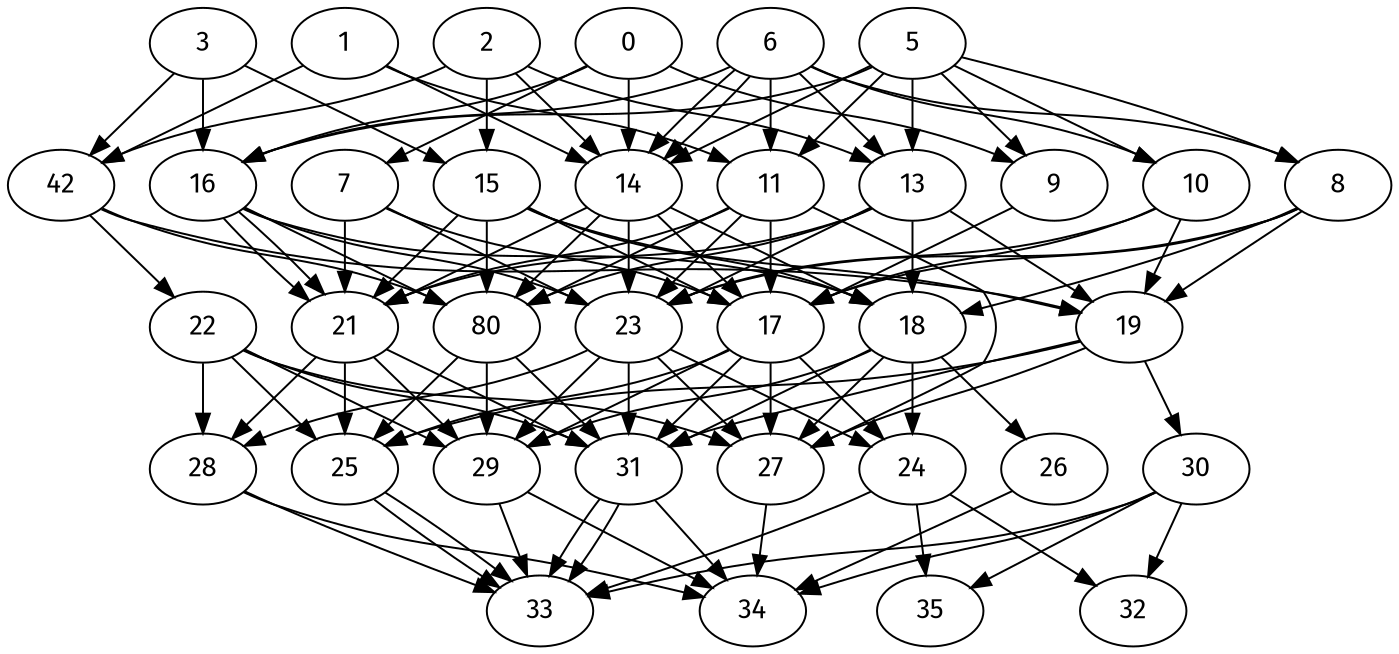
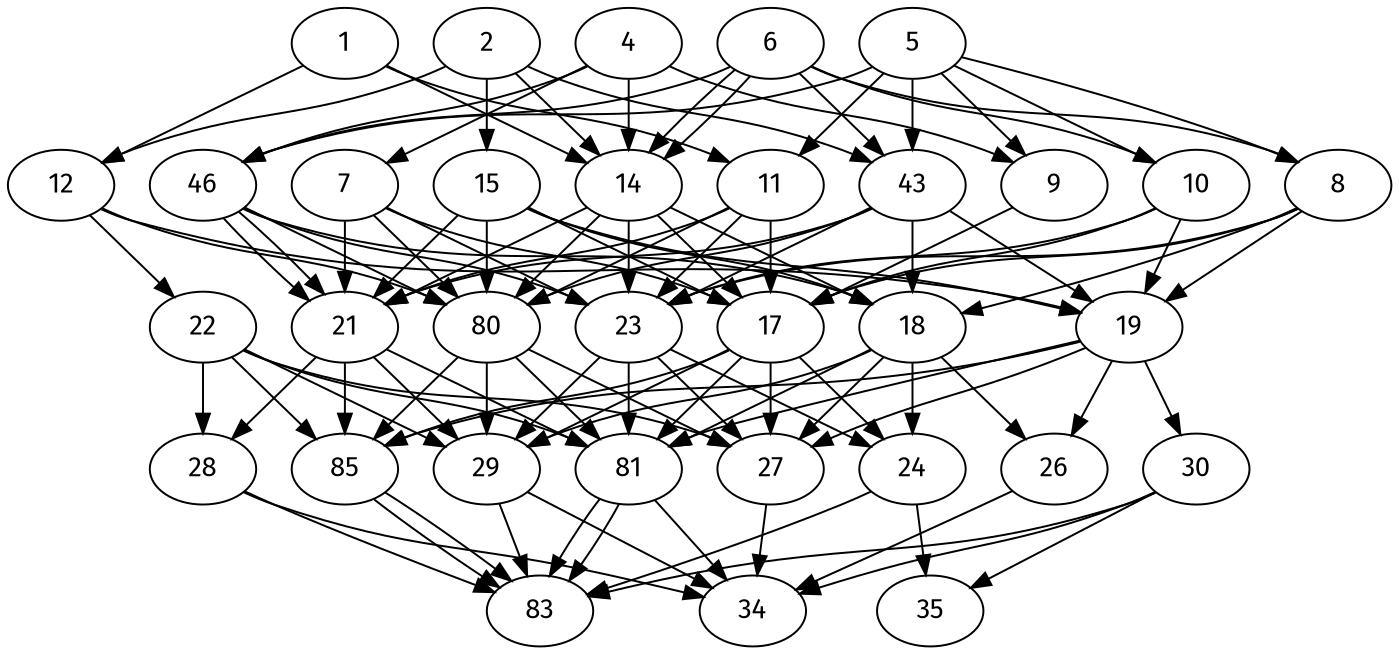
(203, 43) -> none
(629, 43) -> (629, 43)
(771, 105) -> none
(780, 110) -> none
(61, 185) -> (61, 185)
(203, 185) -> (203, 185)
(912, 185) -> (912, 185)
none -> (393, 234)
(995, 317) -> (620, 394)
(500, 381) -> none
none -> (1097, 389)
(345, 469) -> (345, 469)
(629, 469) -> (629, 469)
(540, 611) -> (540, 611)
(1133, 611) -> none
